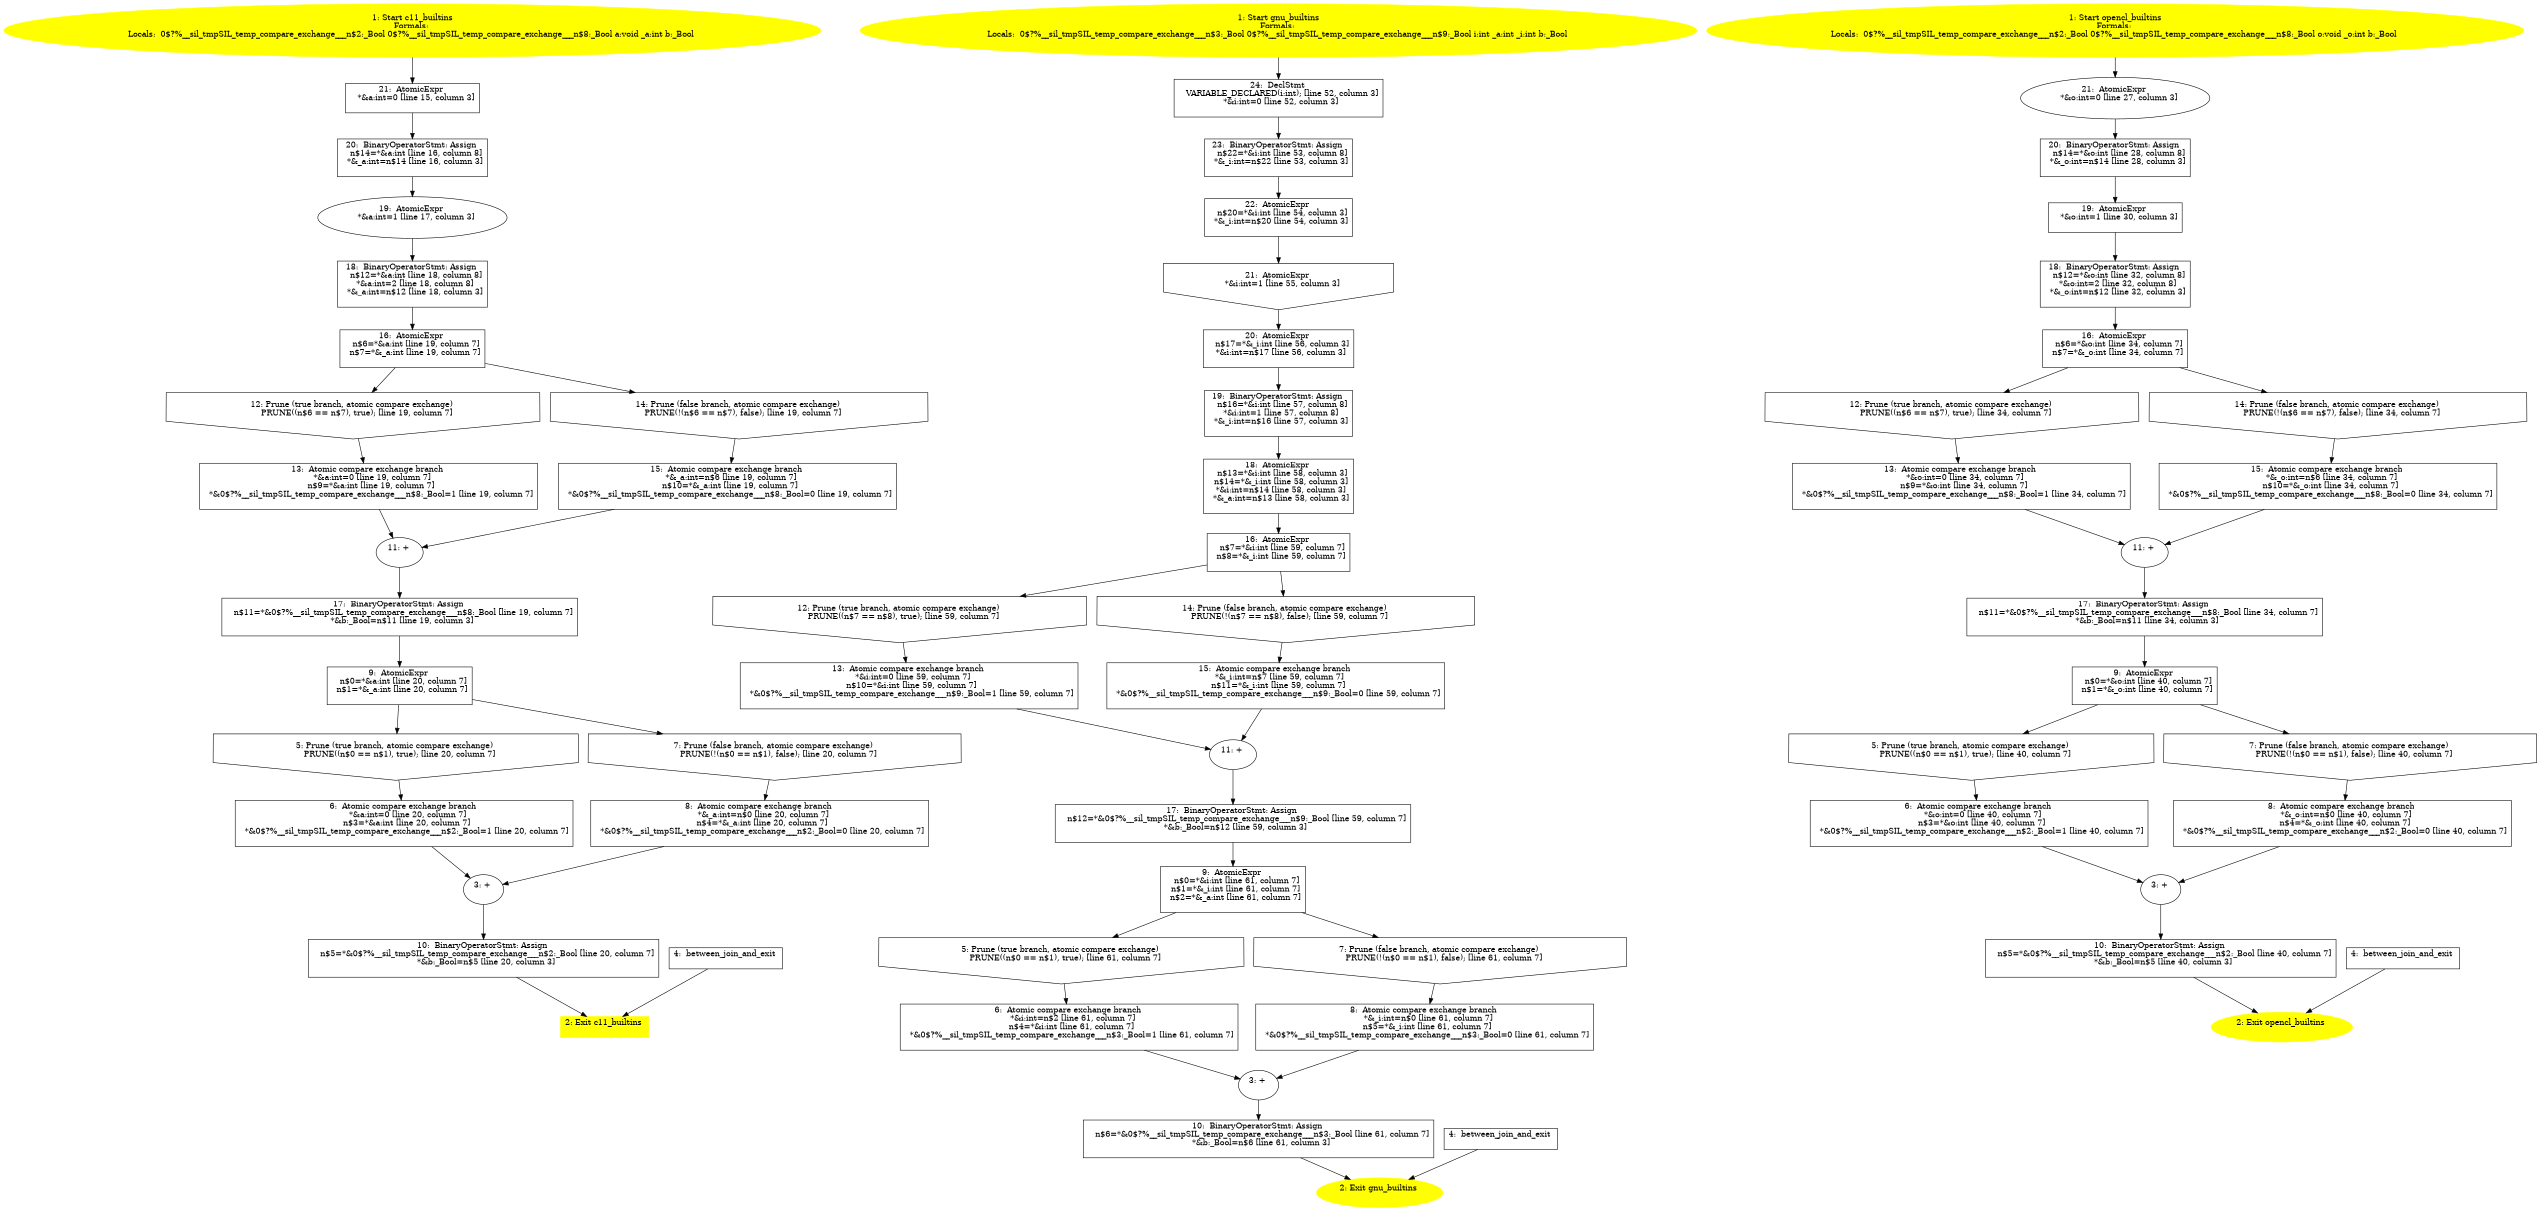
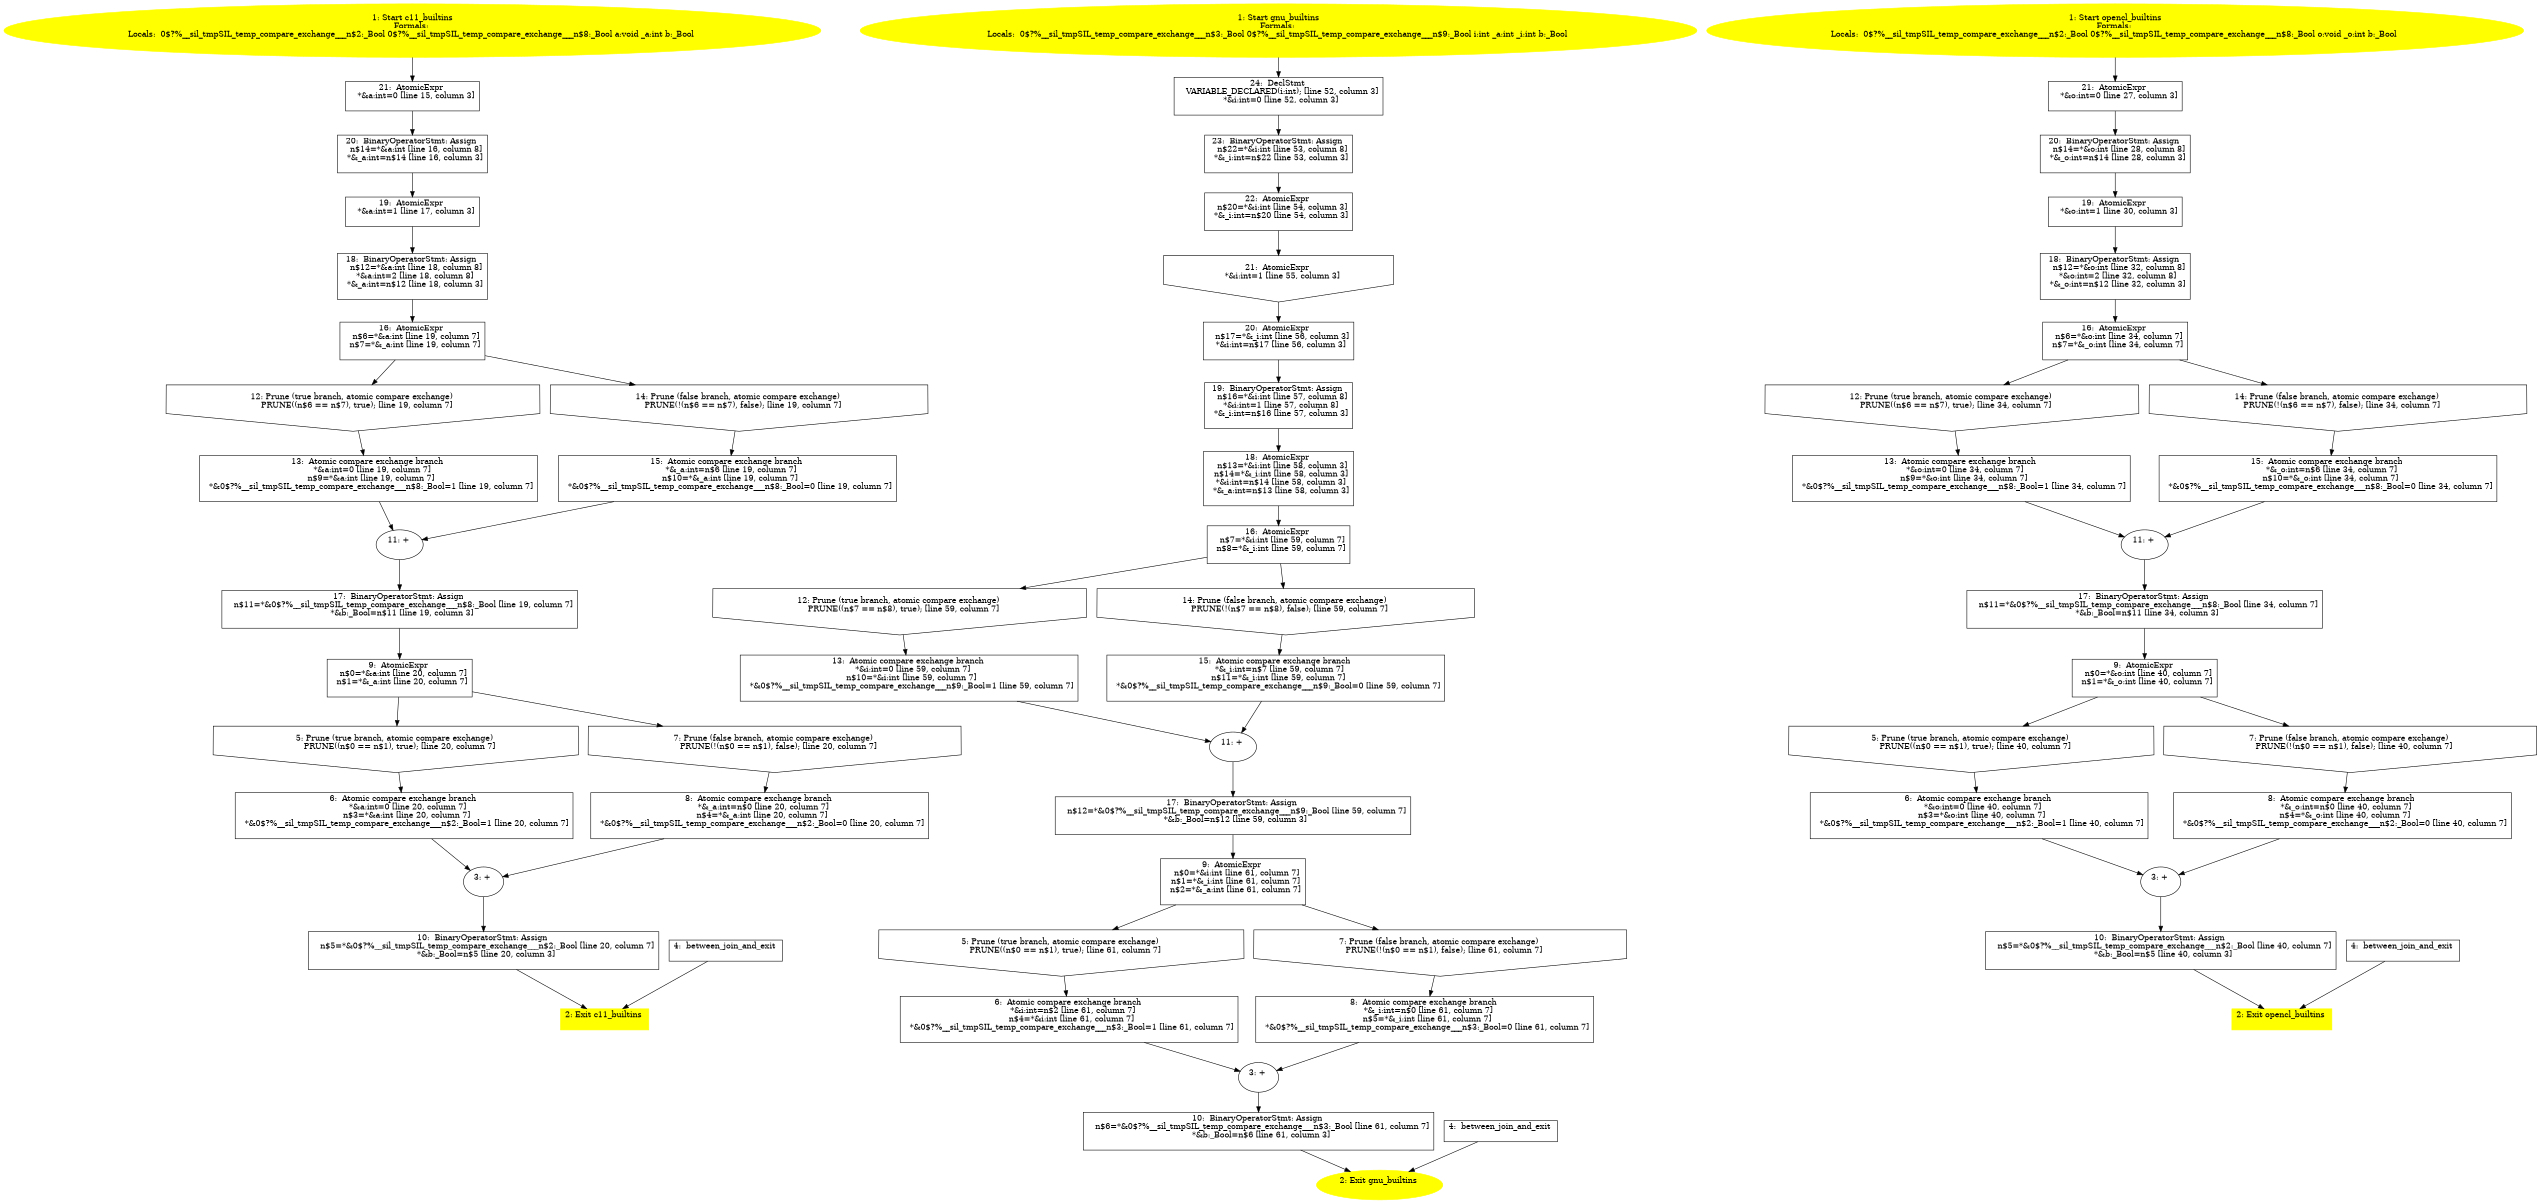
(2115, 98) -> (2115, 96)
(412, 218) -> (412, 212)
(2282, 1027) -> (2282, 1019)
